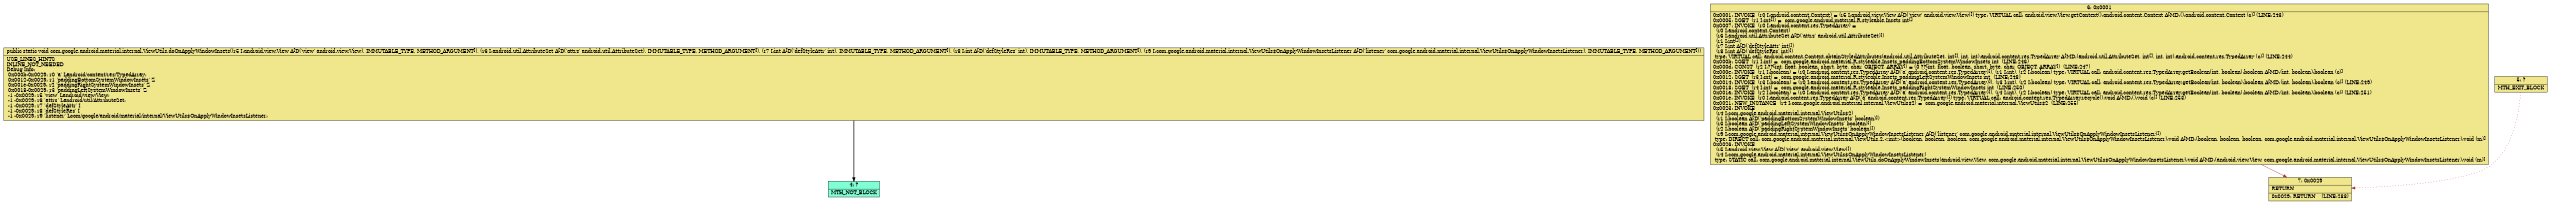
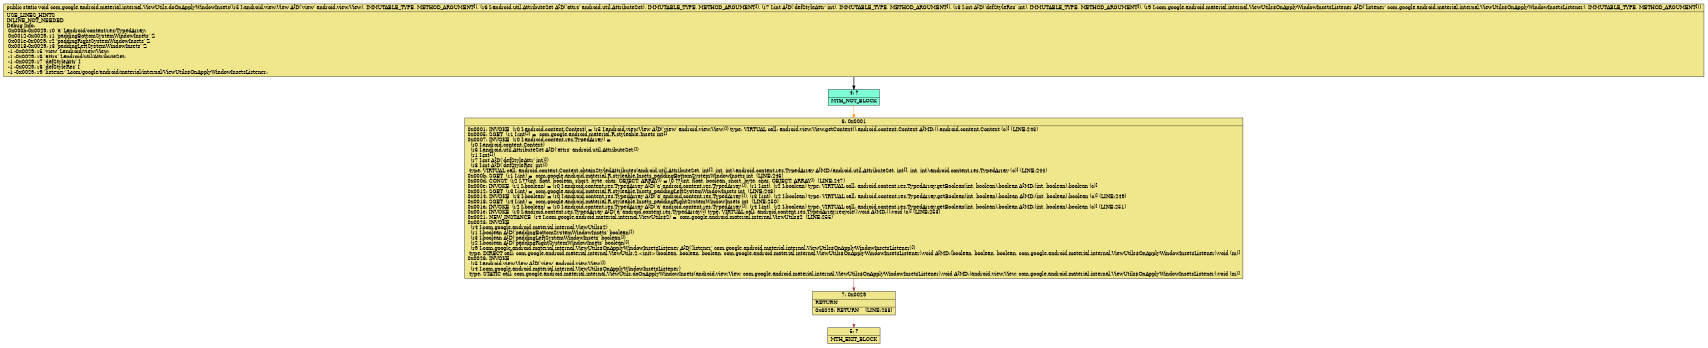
none -> (854, 110)
(2464, 176) -> (854, 320)
(2310, 197) -> (854, 311)
